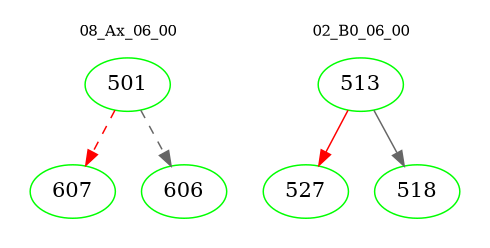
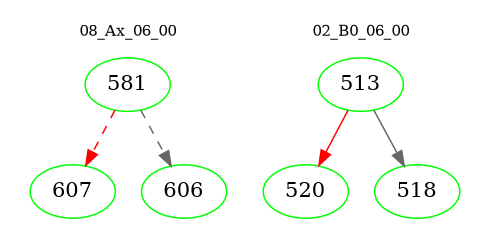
(128, 85) -> (128, 85)
(306, 192) -> (306, 192)
